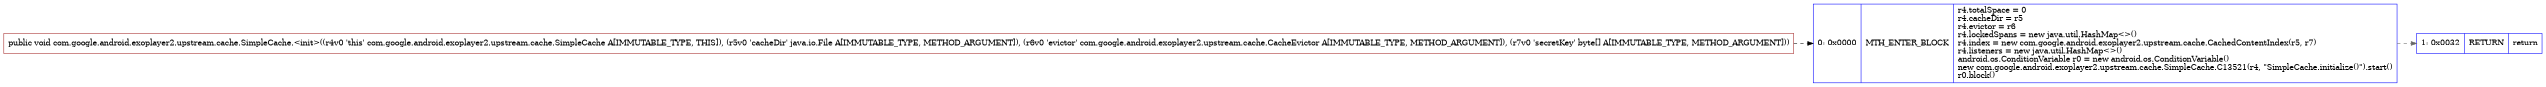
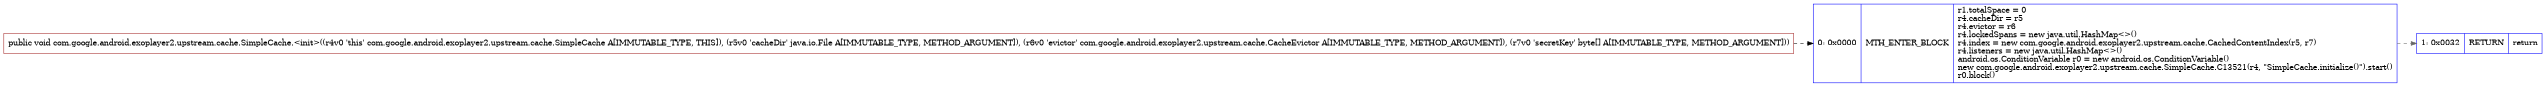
(1992, 11) -> (1992, 11)
